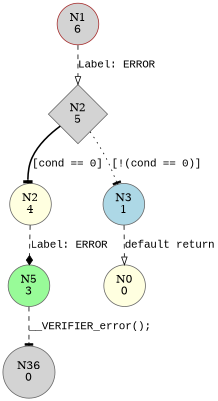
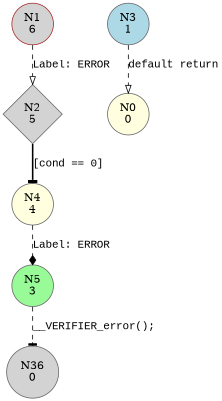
(105, 155) -> none
(31, 204) -> (33, 204)
